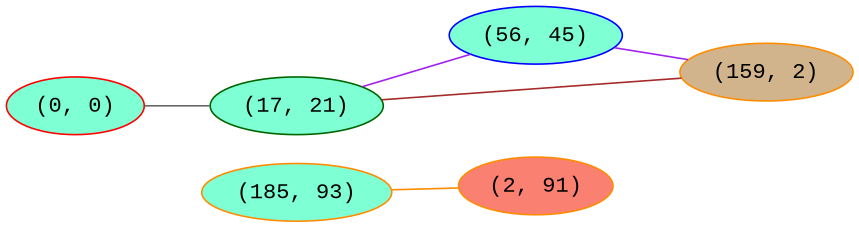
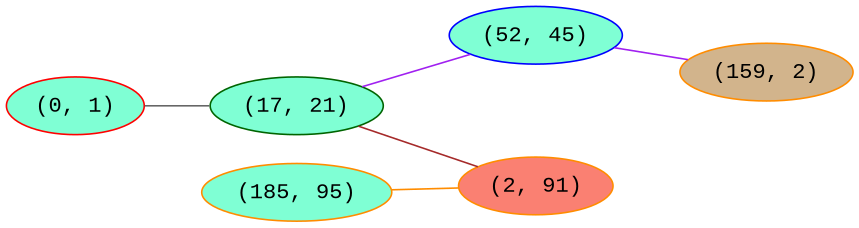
(536, 35) -> (536, 35)
(532, 89) -> (418, 146)
(75, 106) -> (75, 106)
(297, 192) -> (297, 192)
